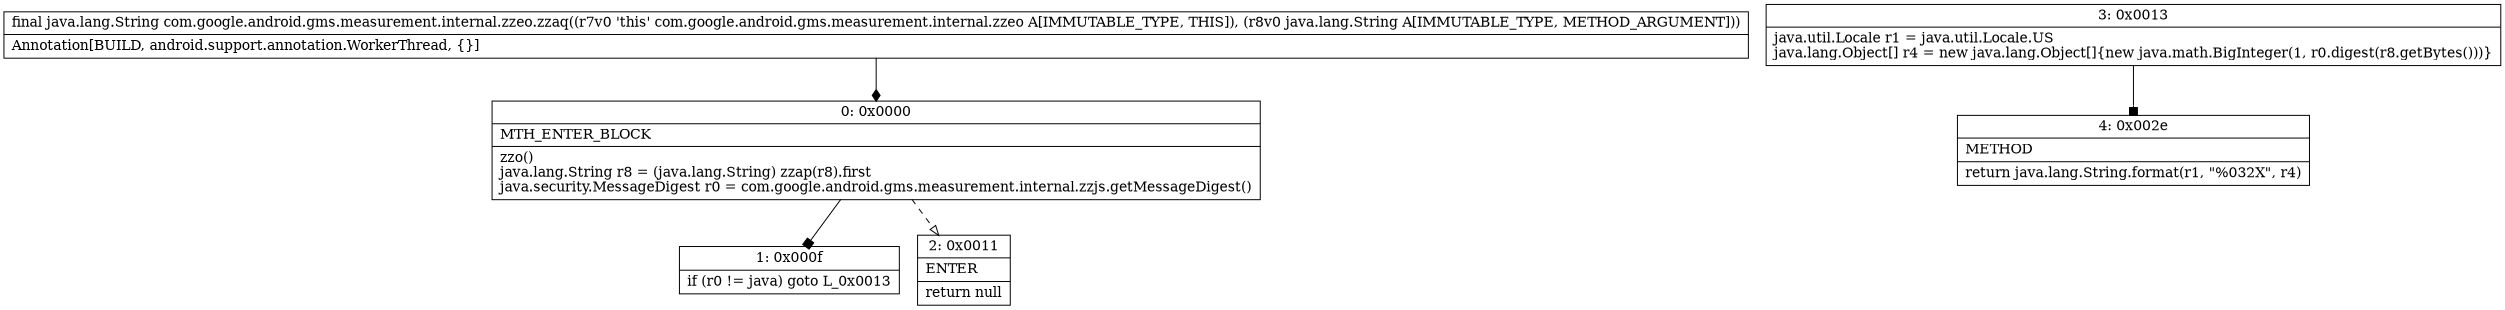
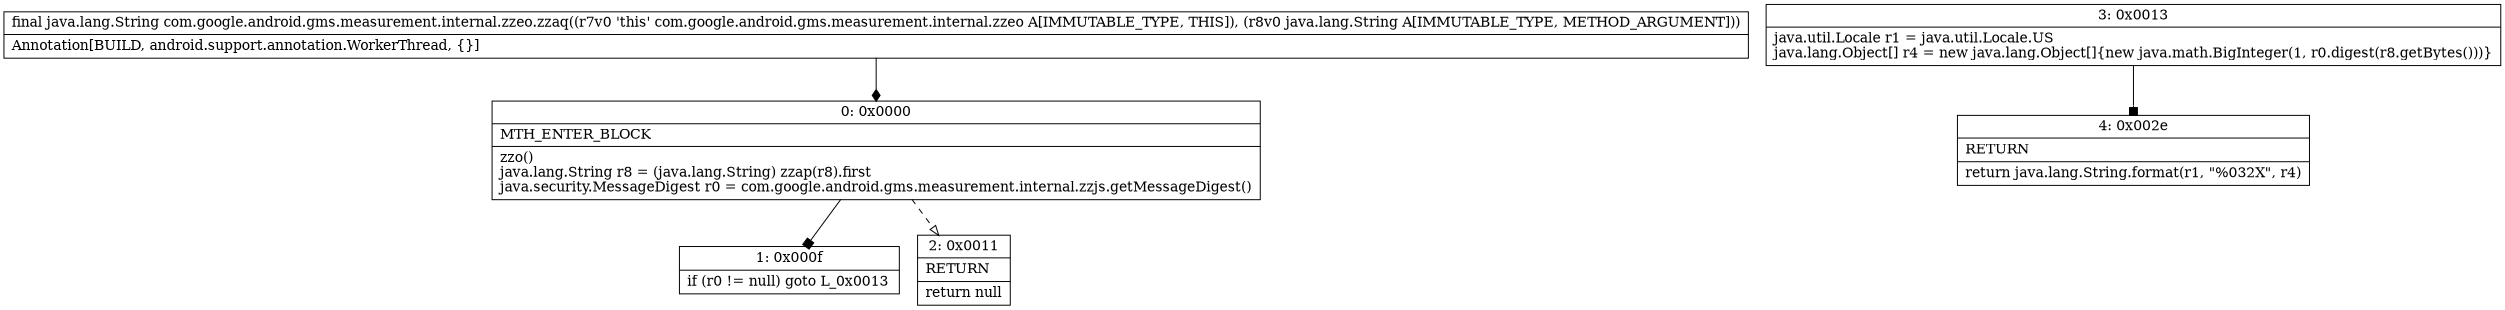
(1999, 149) -> (1997, 149)
(952, 269) -> (958, 269)
(789, 282) -> (788, 282)
